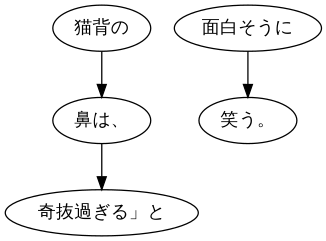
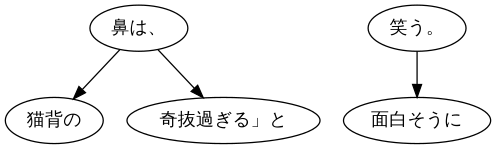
(102, 68) -> (101, 70)
(248, 68) -> (417, 68)
